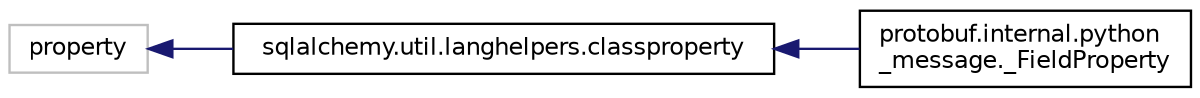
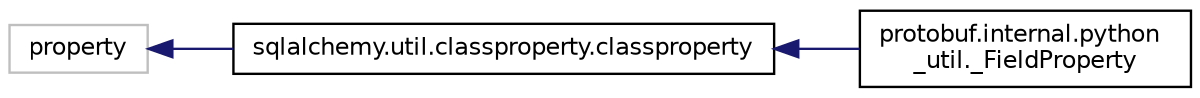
(504, 49) -> (504, 49)
(1025, 49) -> (1025, 49)
